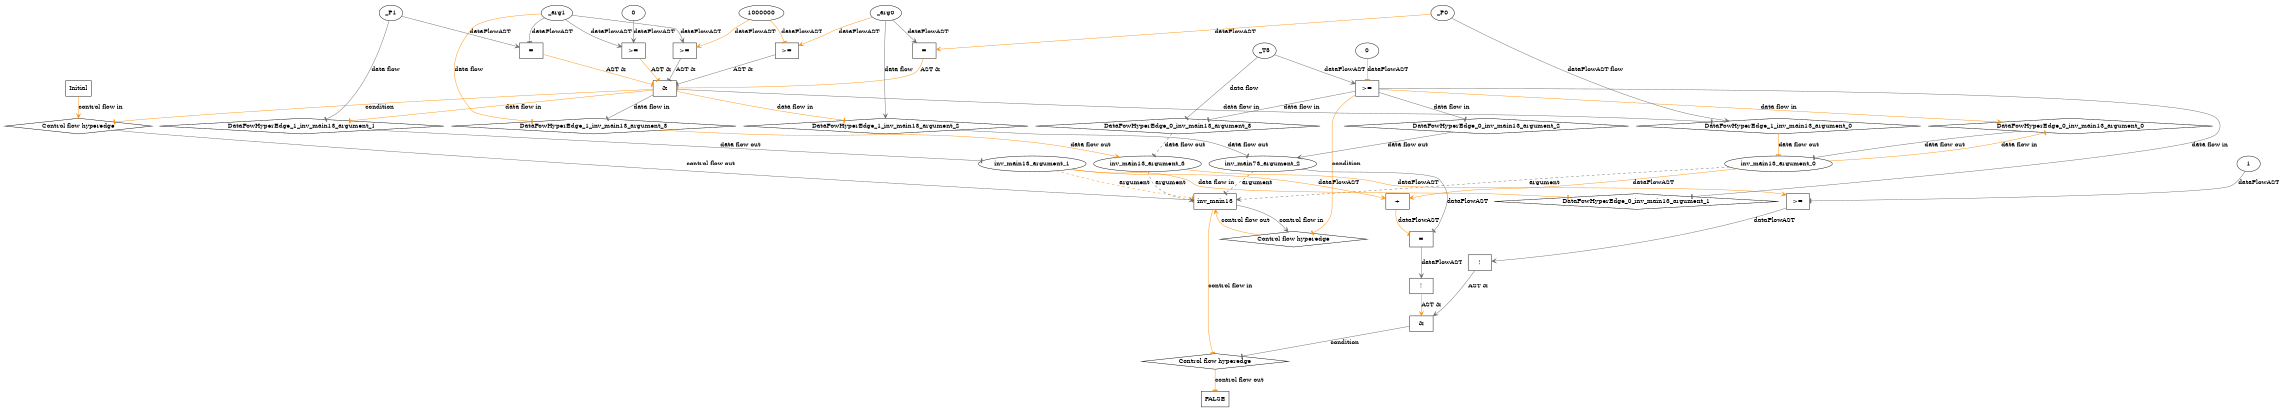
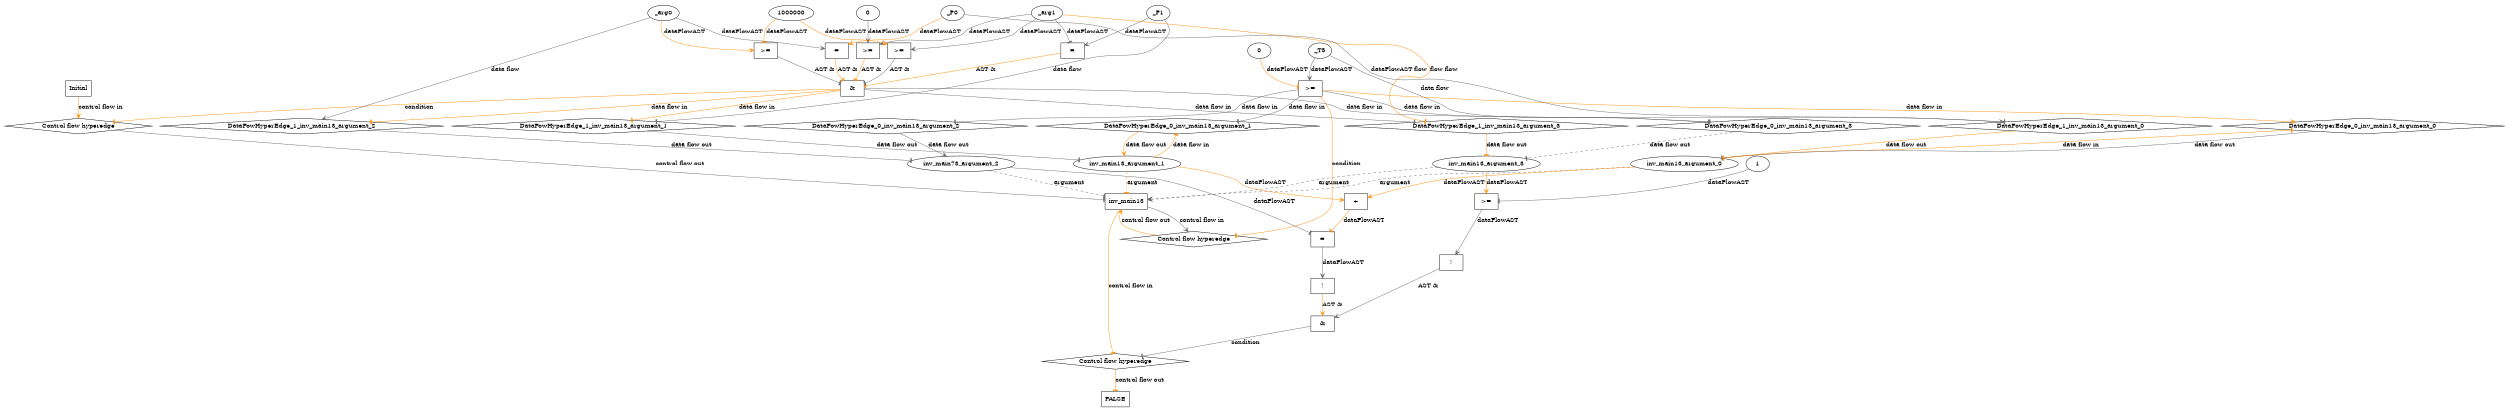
(469, 70) -> (1444, 70)
(889, 135) -> (1486, 144)
none -> (1128, 139)
